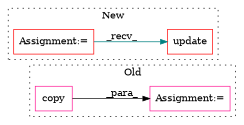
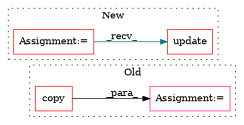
(54, 99) -> (54, 99)
